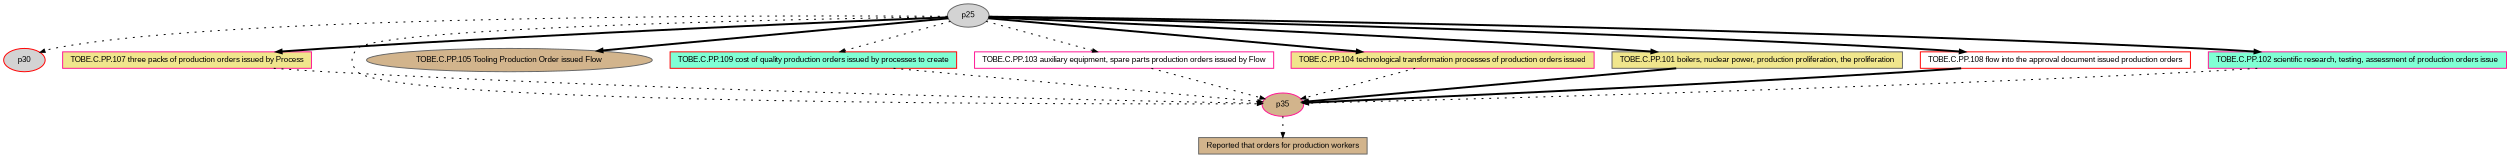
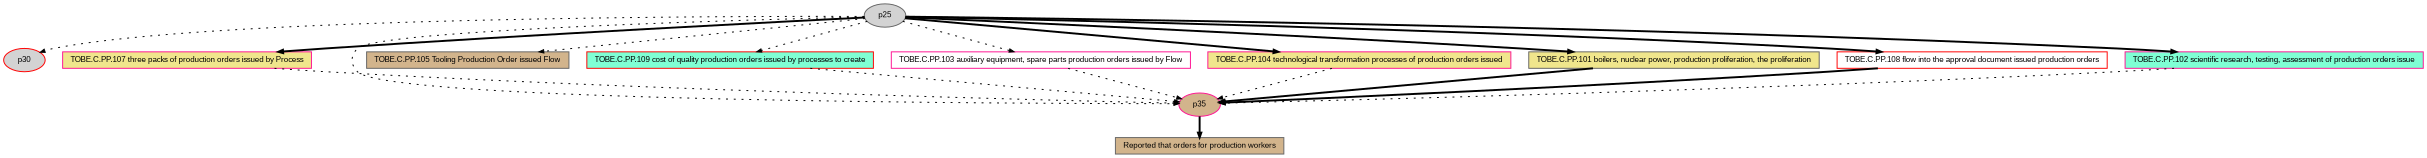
(775, 34) -> (704, 35)
(509, 60) -> (468, 60)
(1283, 124) -> (1200, 124)
